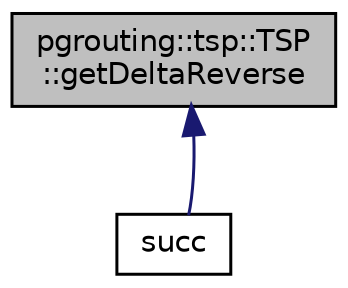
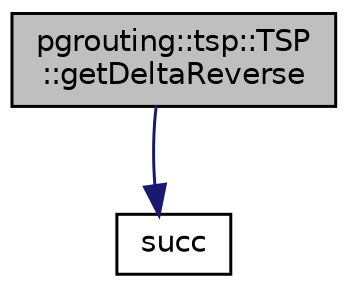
(193, 176) -> (154, 145)
